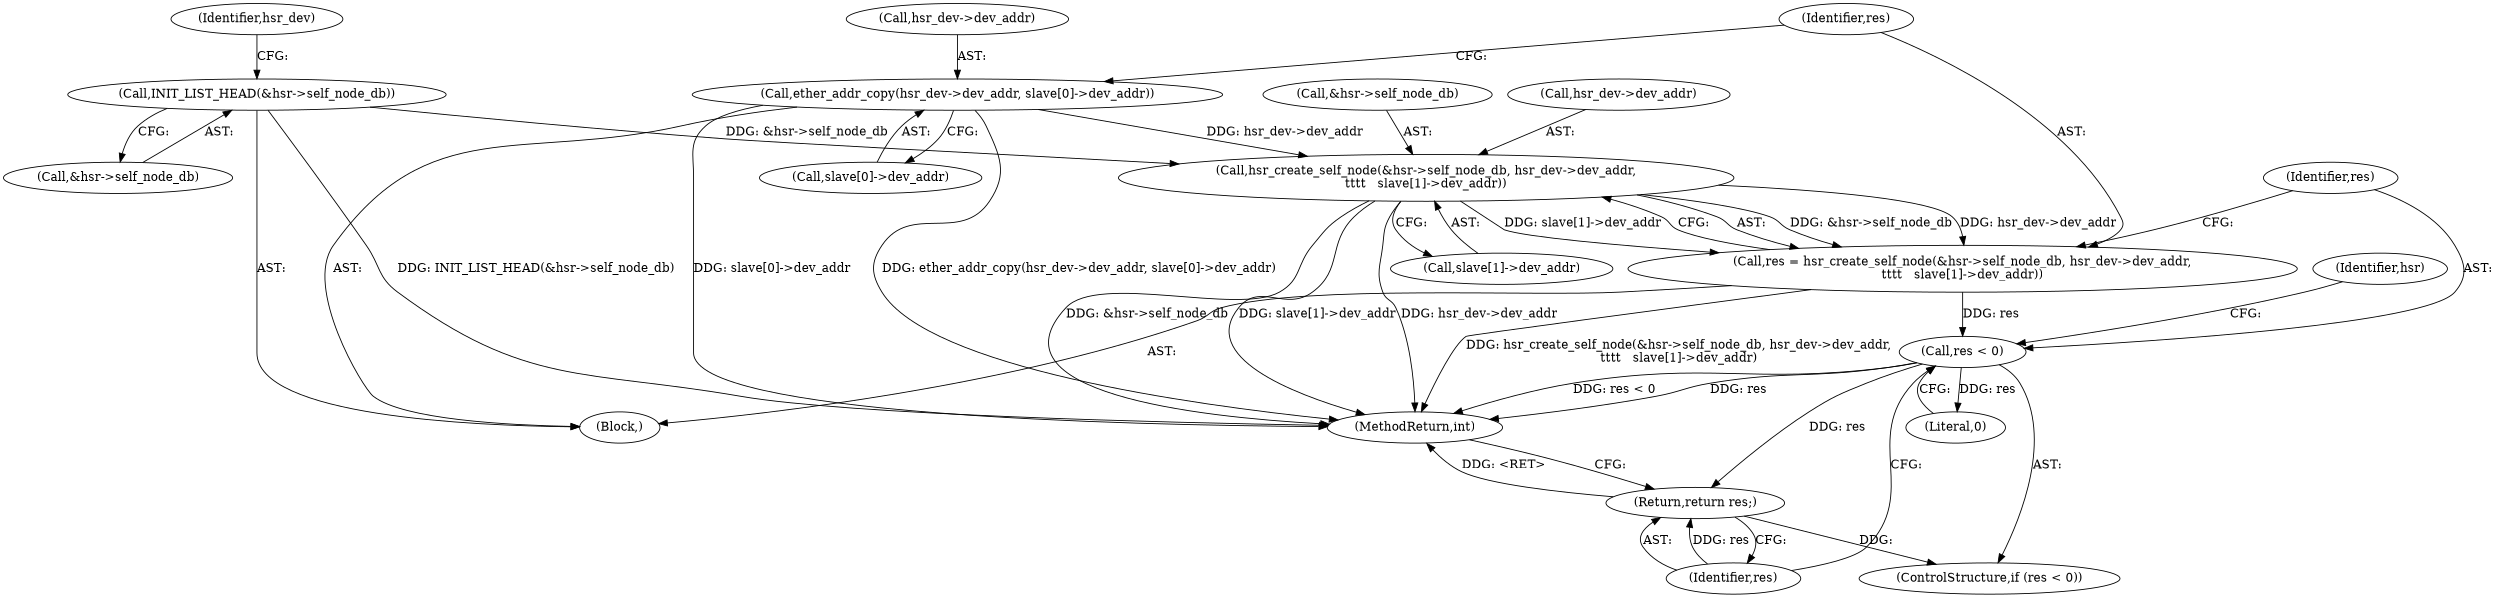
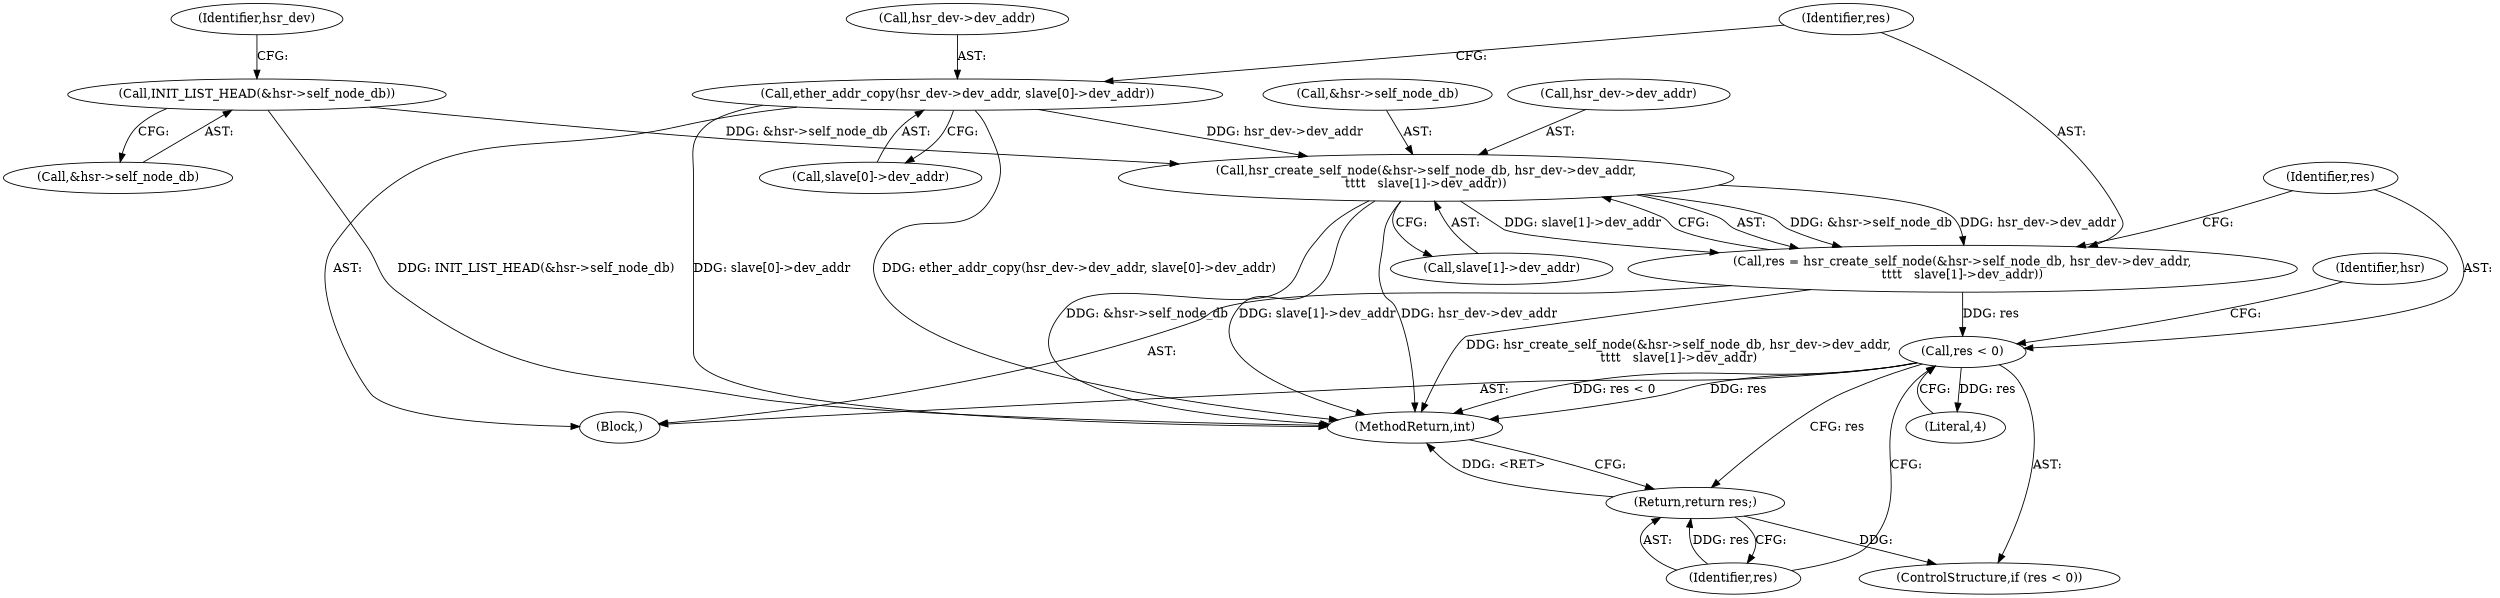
(286, 387) -> (1324, 390)
(1838, 428) -> (1838, 428)
(1956, 428) -> (1956, 428)
